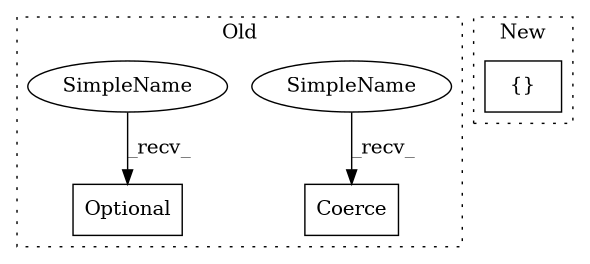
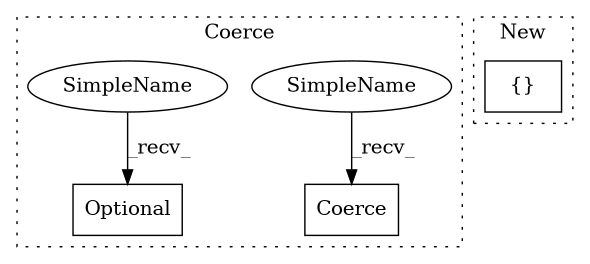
(240, 33) -> (240, 33)
